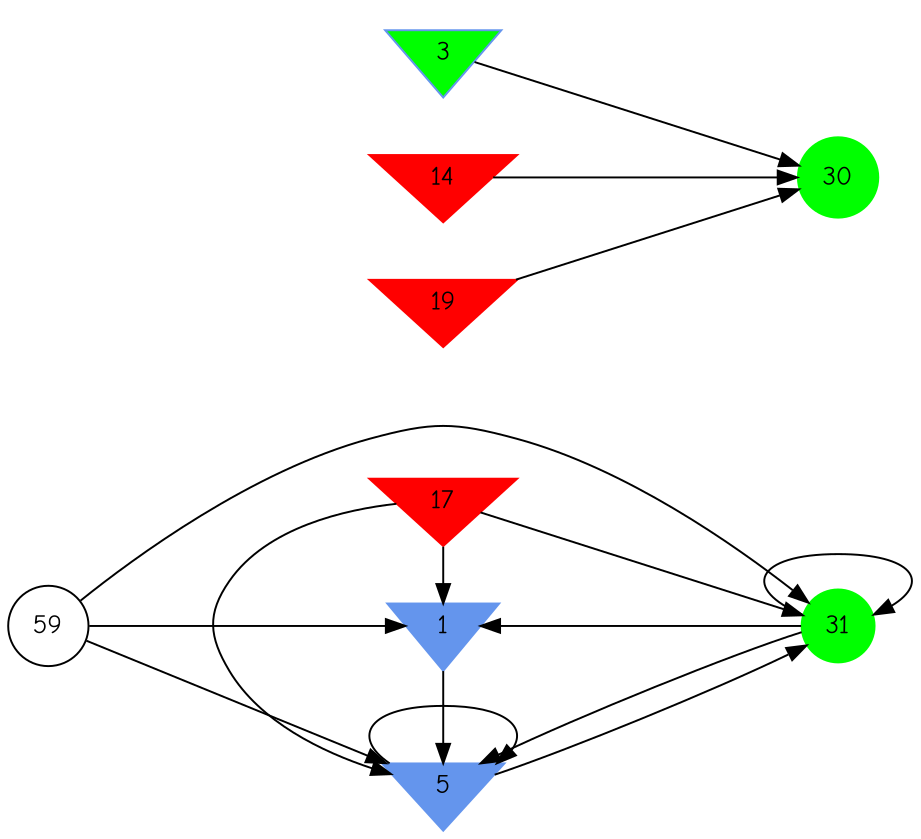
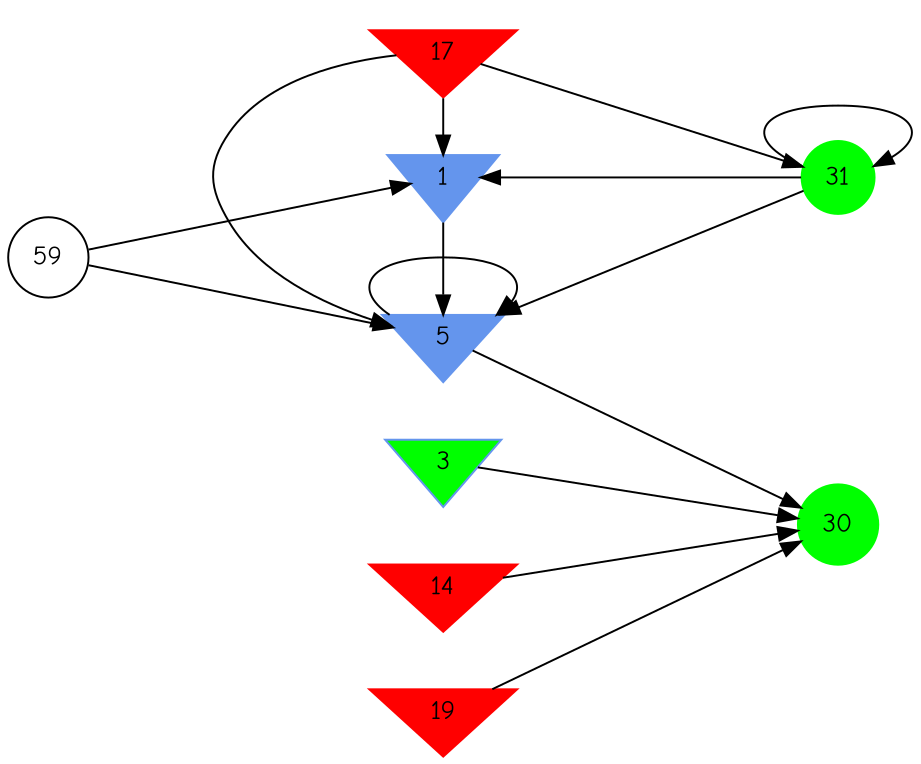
(435, 426) -> none
(643, 718) -> (628, 425)
